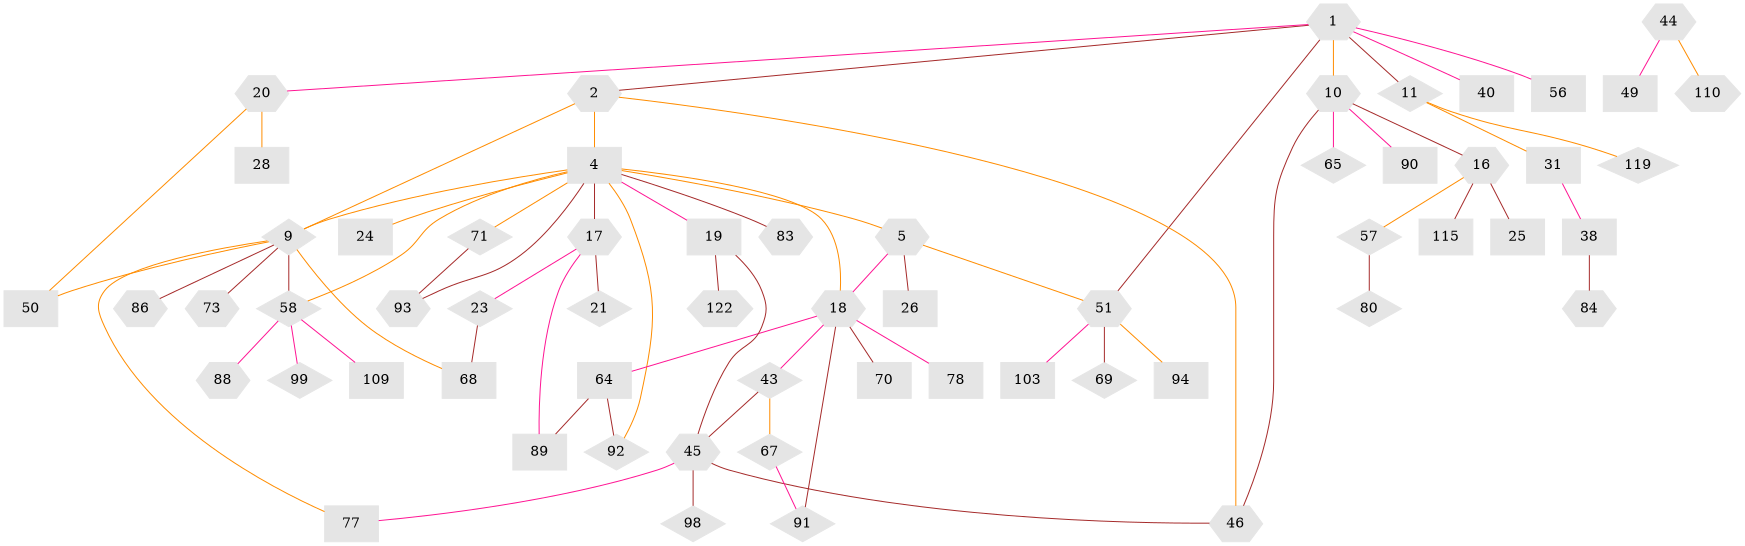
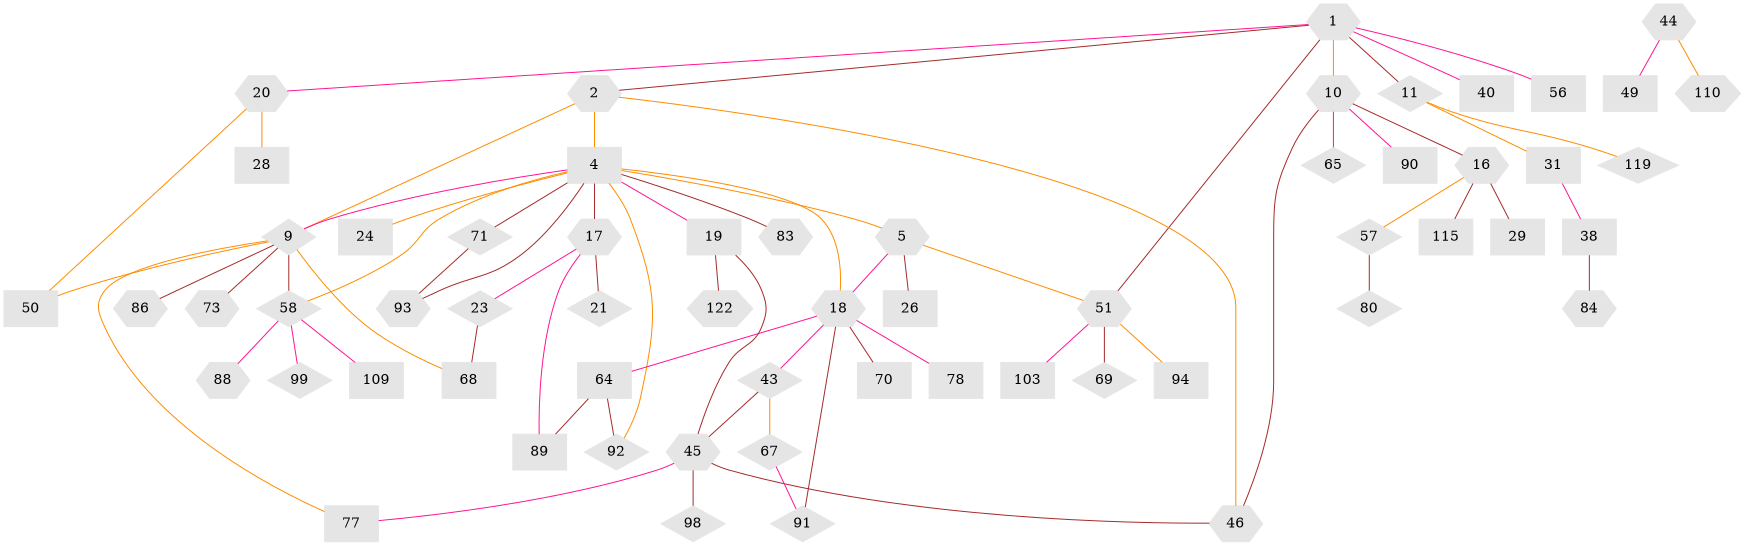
(434, 193) -> (434, 193)
(531, 205) -> (531, 205)
(1518, 237) -> (1518, 237)
